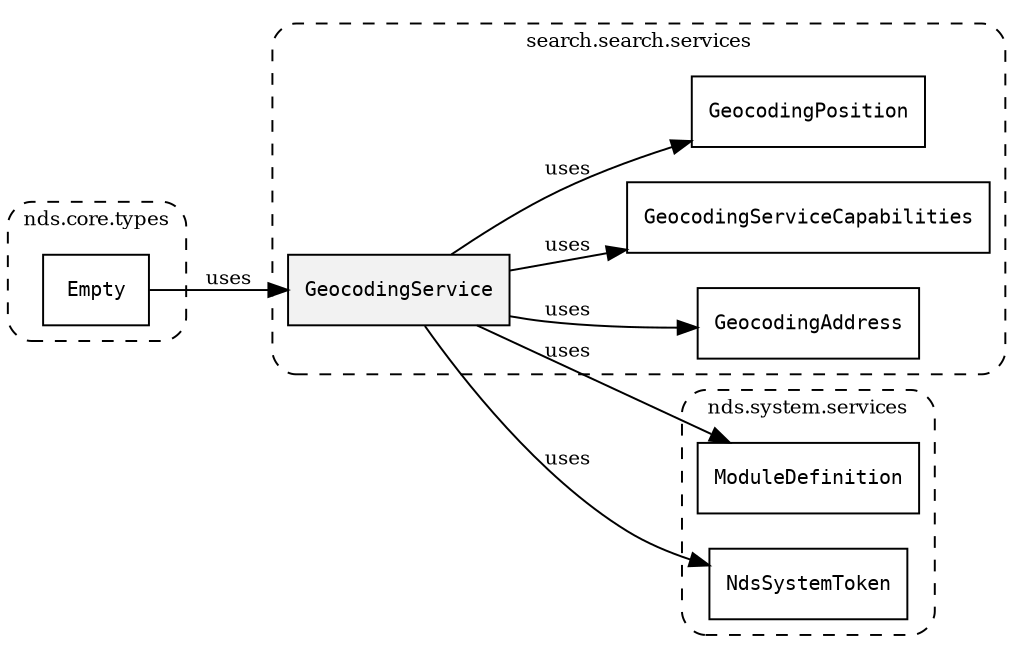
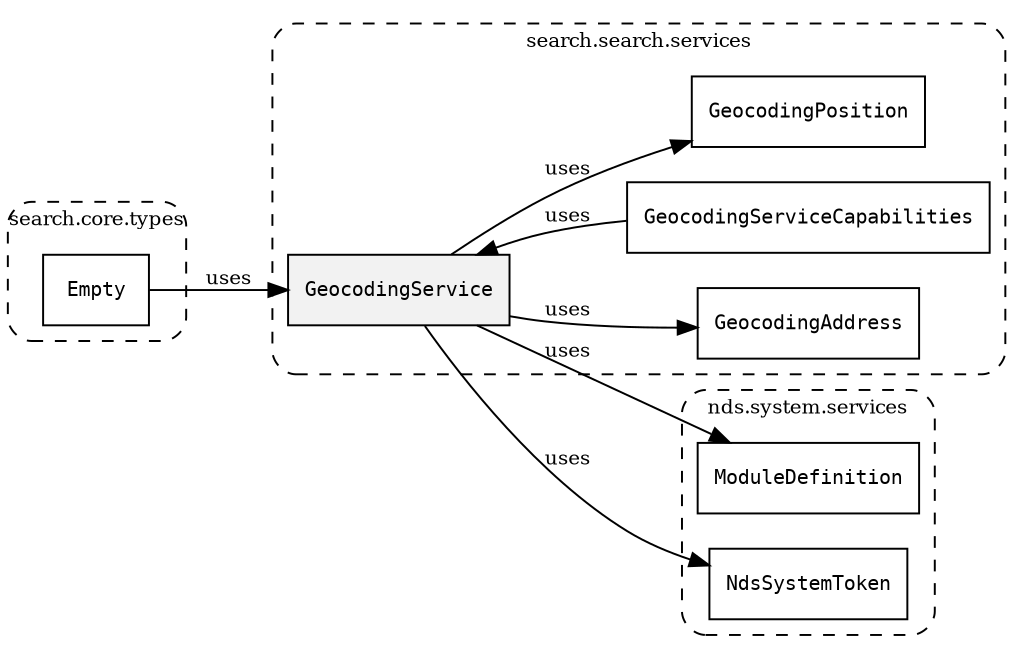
(97, 220) -> (97, 220)
(558, 262) -> (560, 230)
